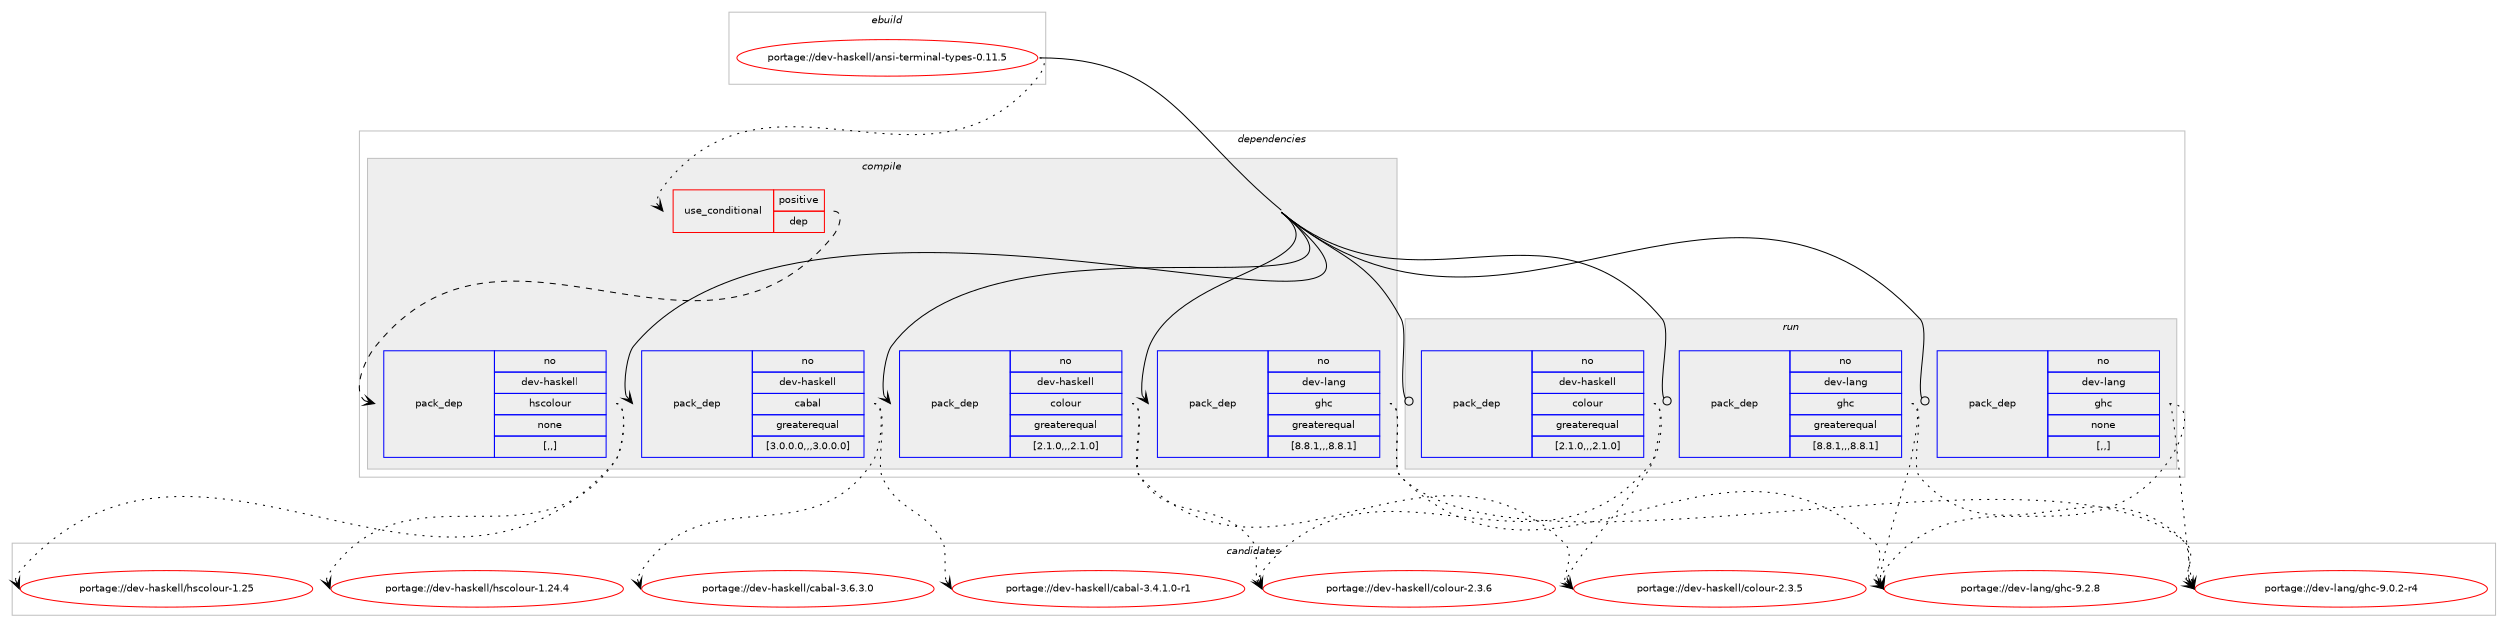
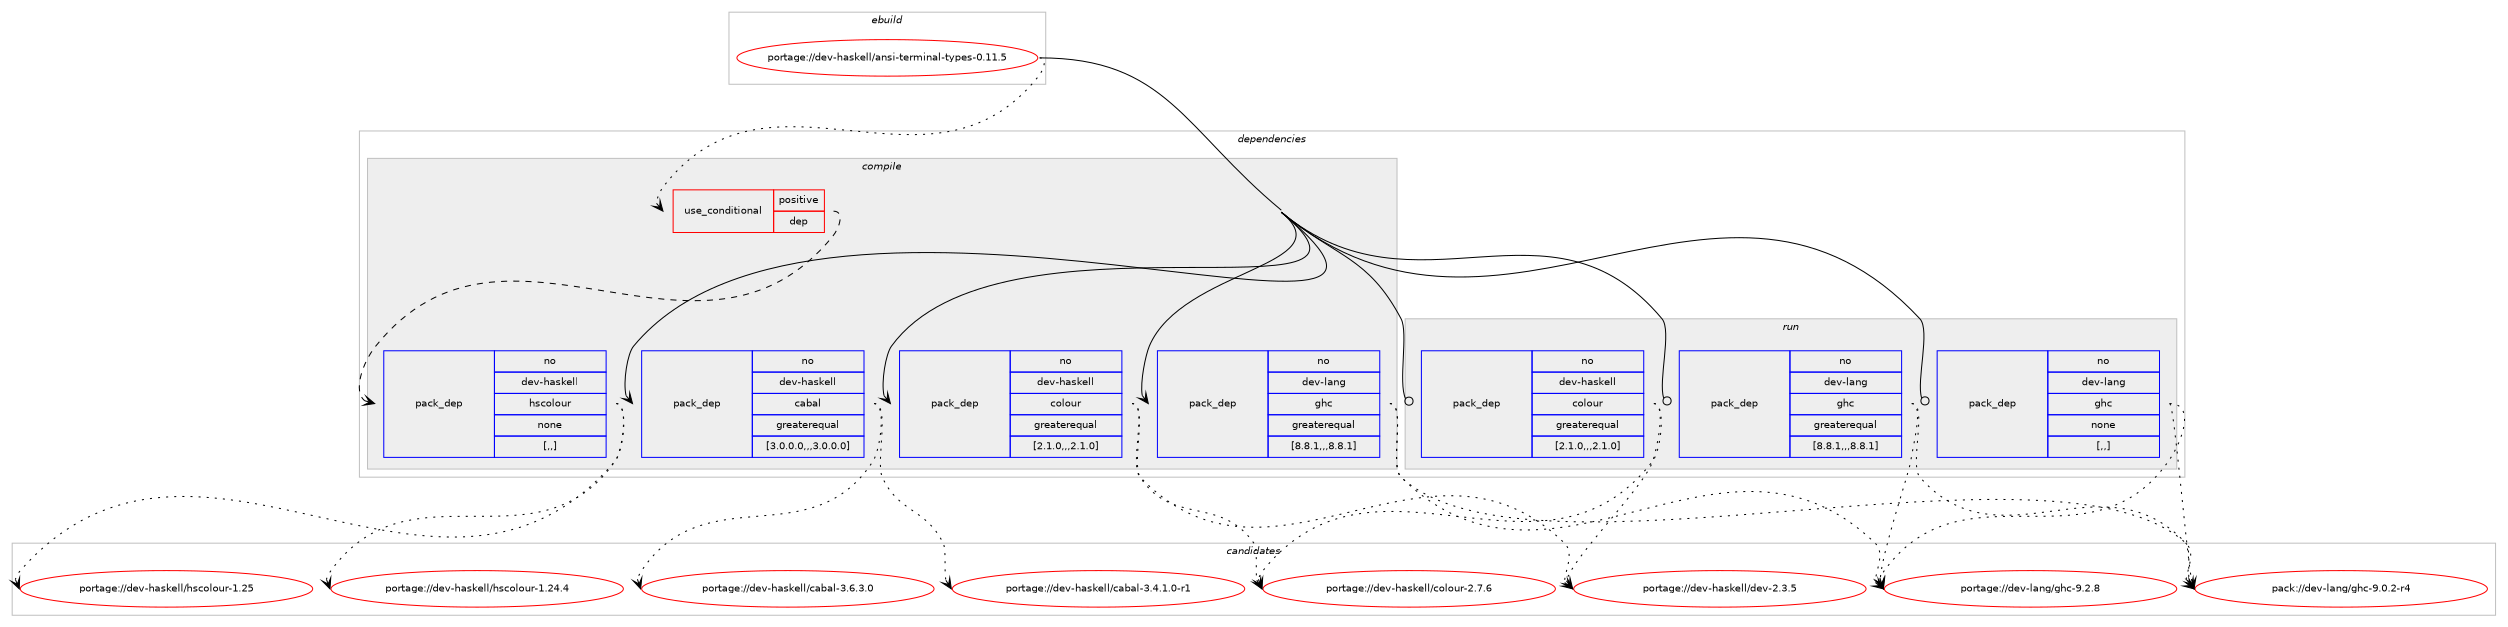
(1409, 589) -> (1409, 589)
(1720, 589) -> (1720, 589)
(2341, 589) -> (2341, 589)
